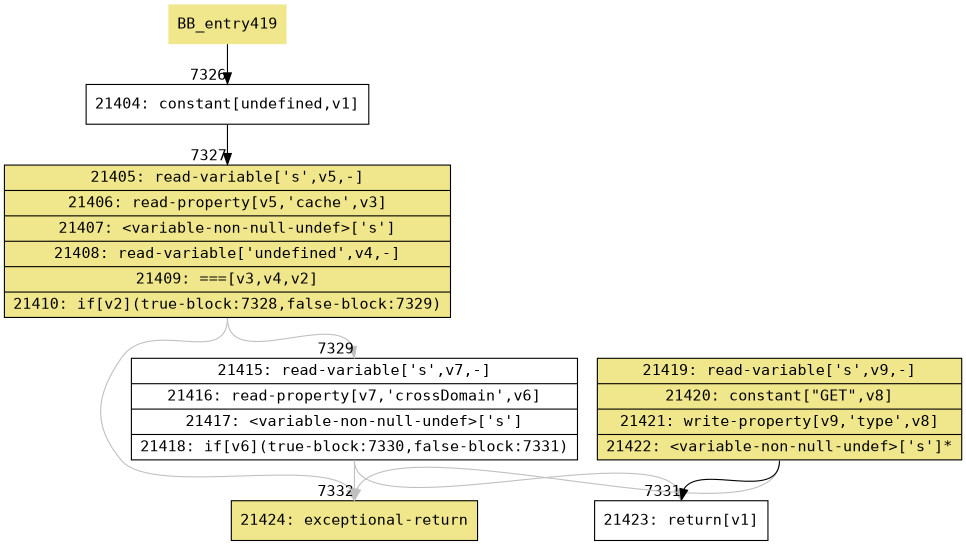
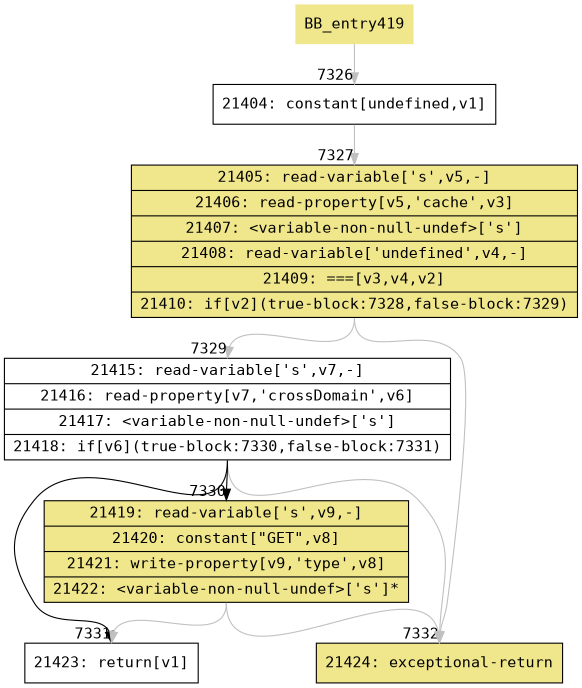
(227, 58) -> (354, 58)
(227, 139) -> (354, 139)
none -> (227, 475)
(513, 481) -> (45, 492)
(736, 481) -> (174, 623)
